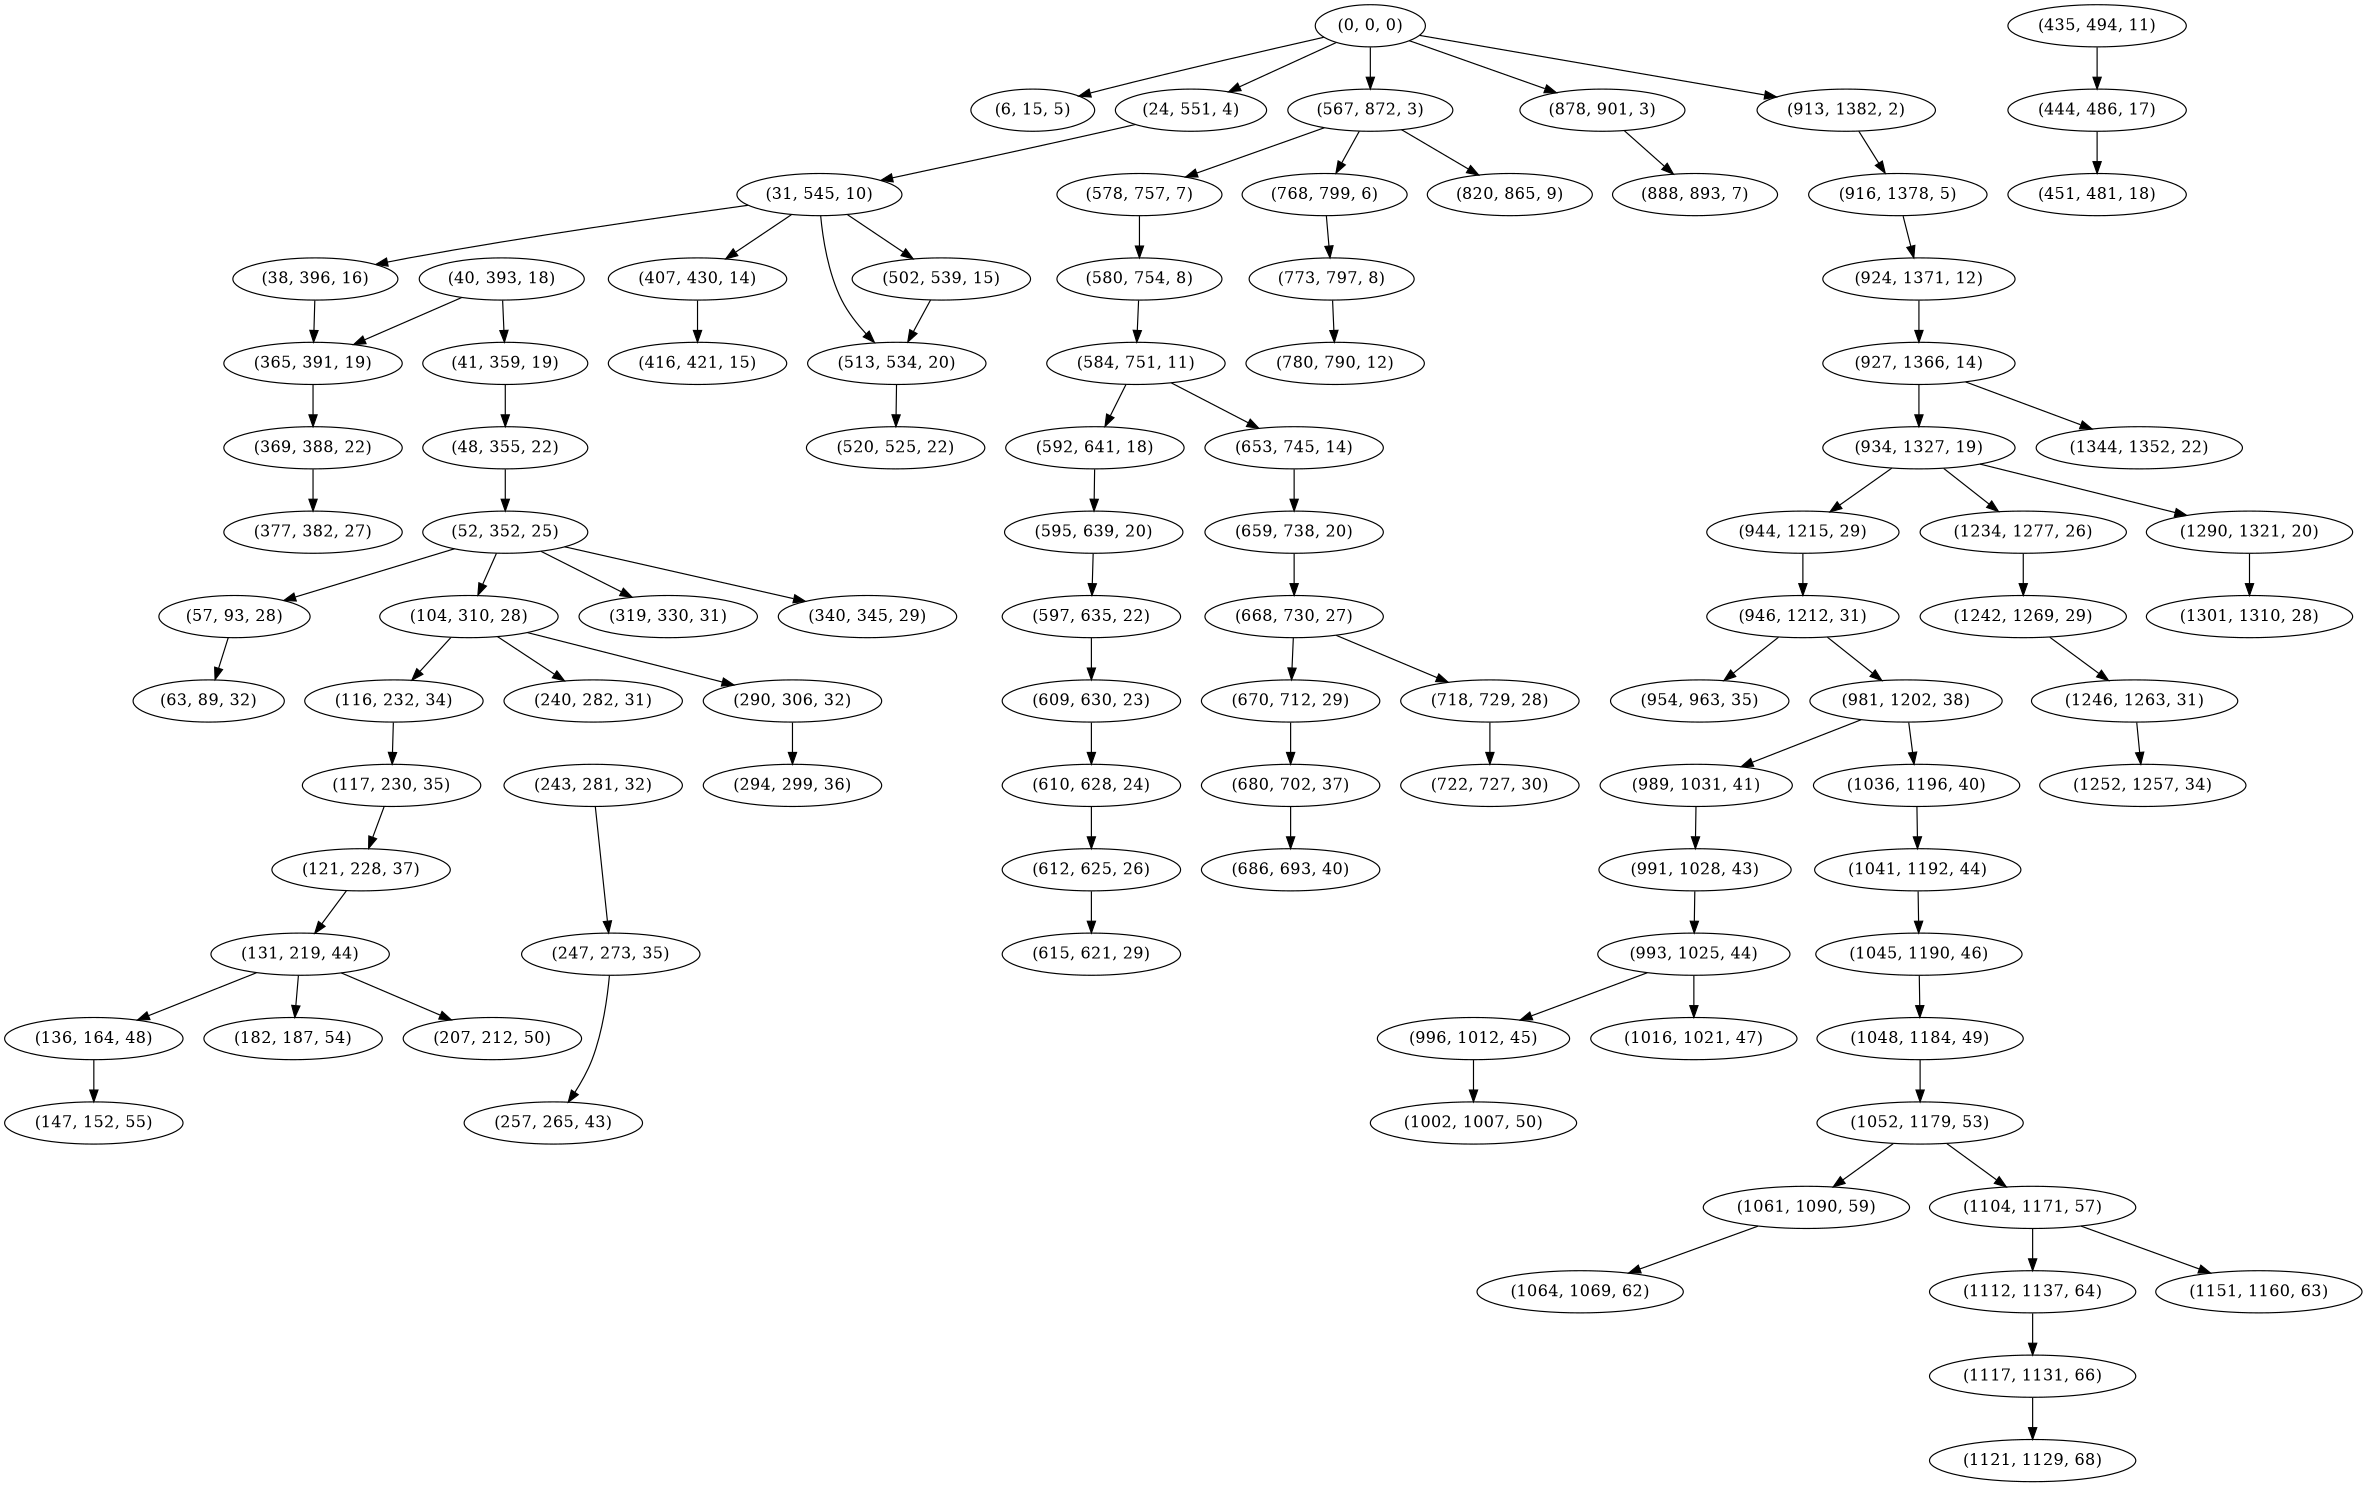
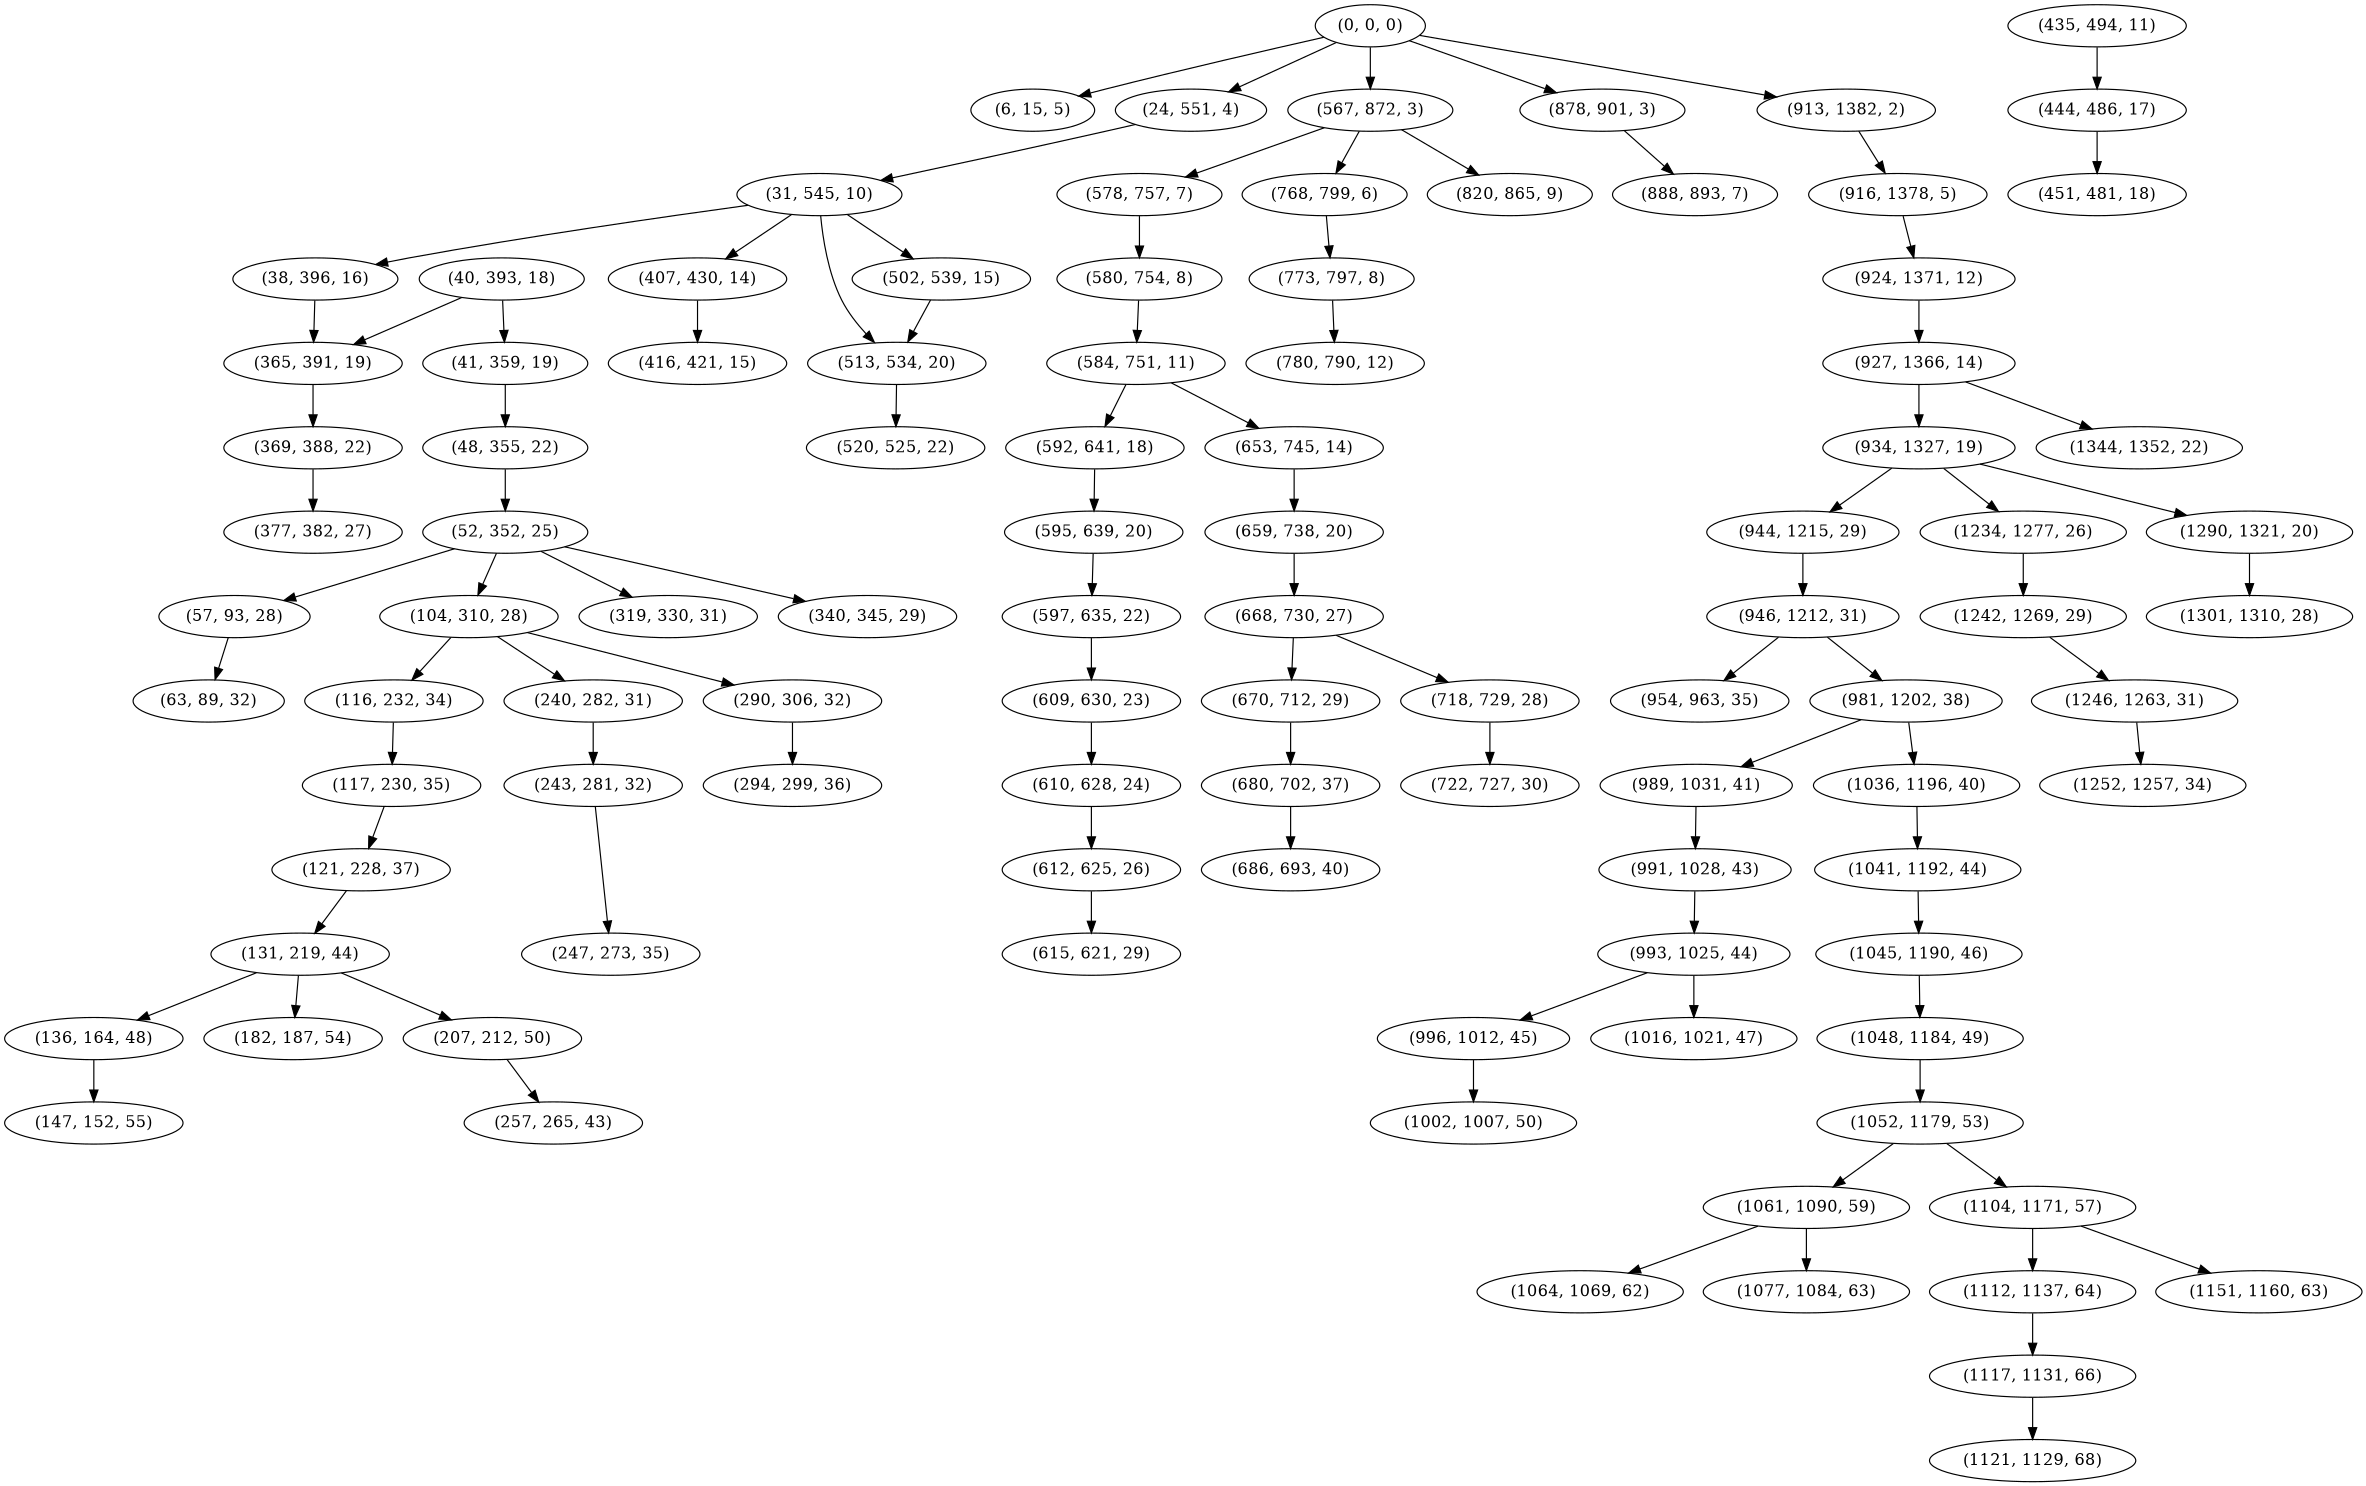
none -> (593, 737)
(599, 1036) -> (519, 1076)
none -> (1806, 1292)
